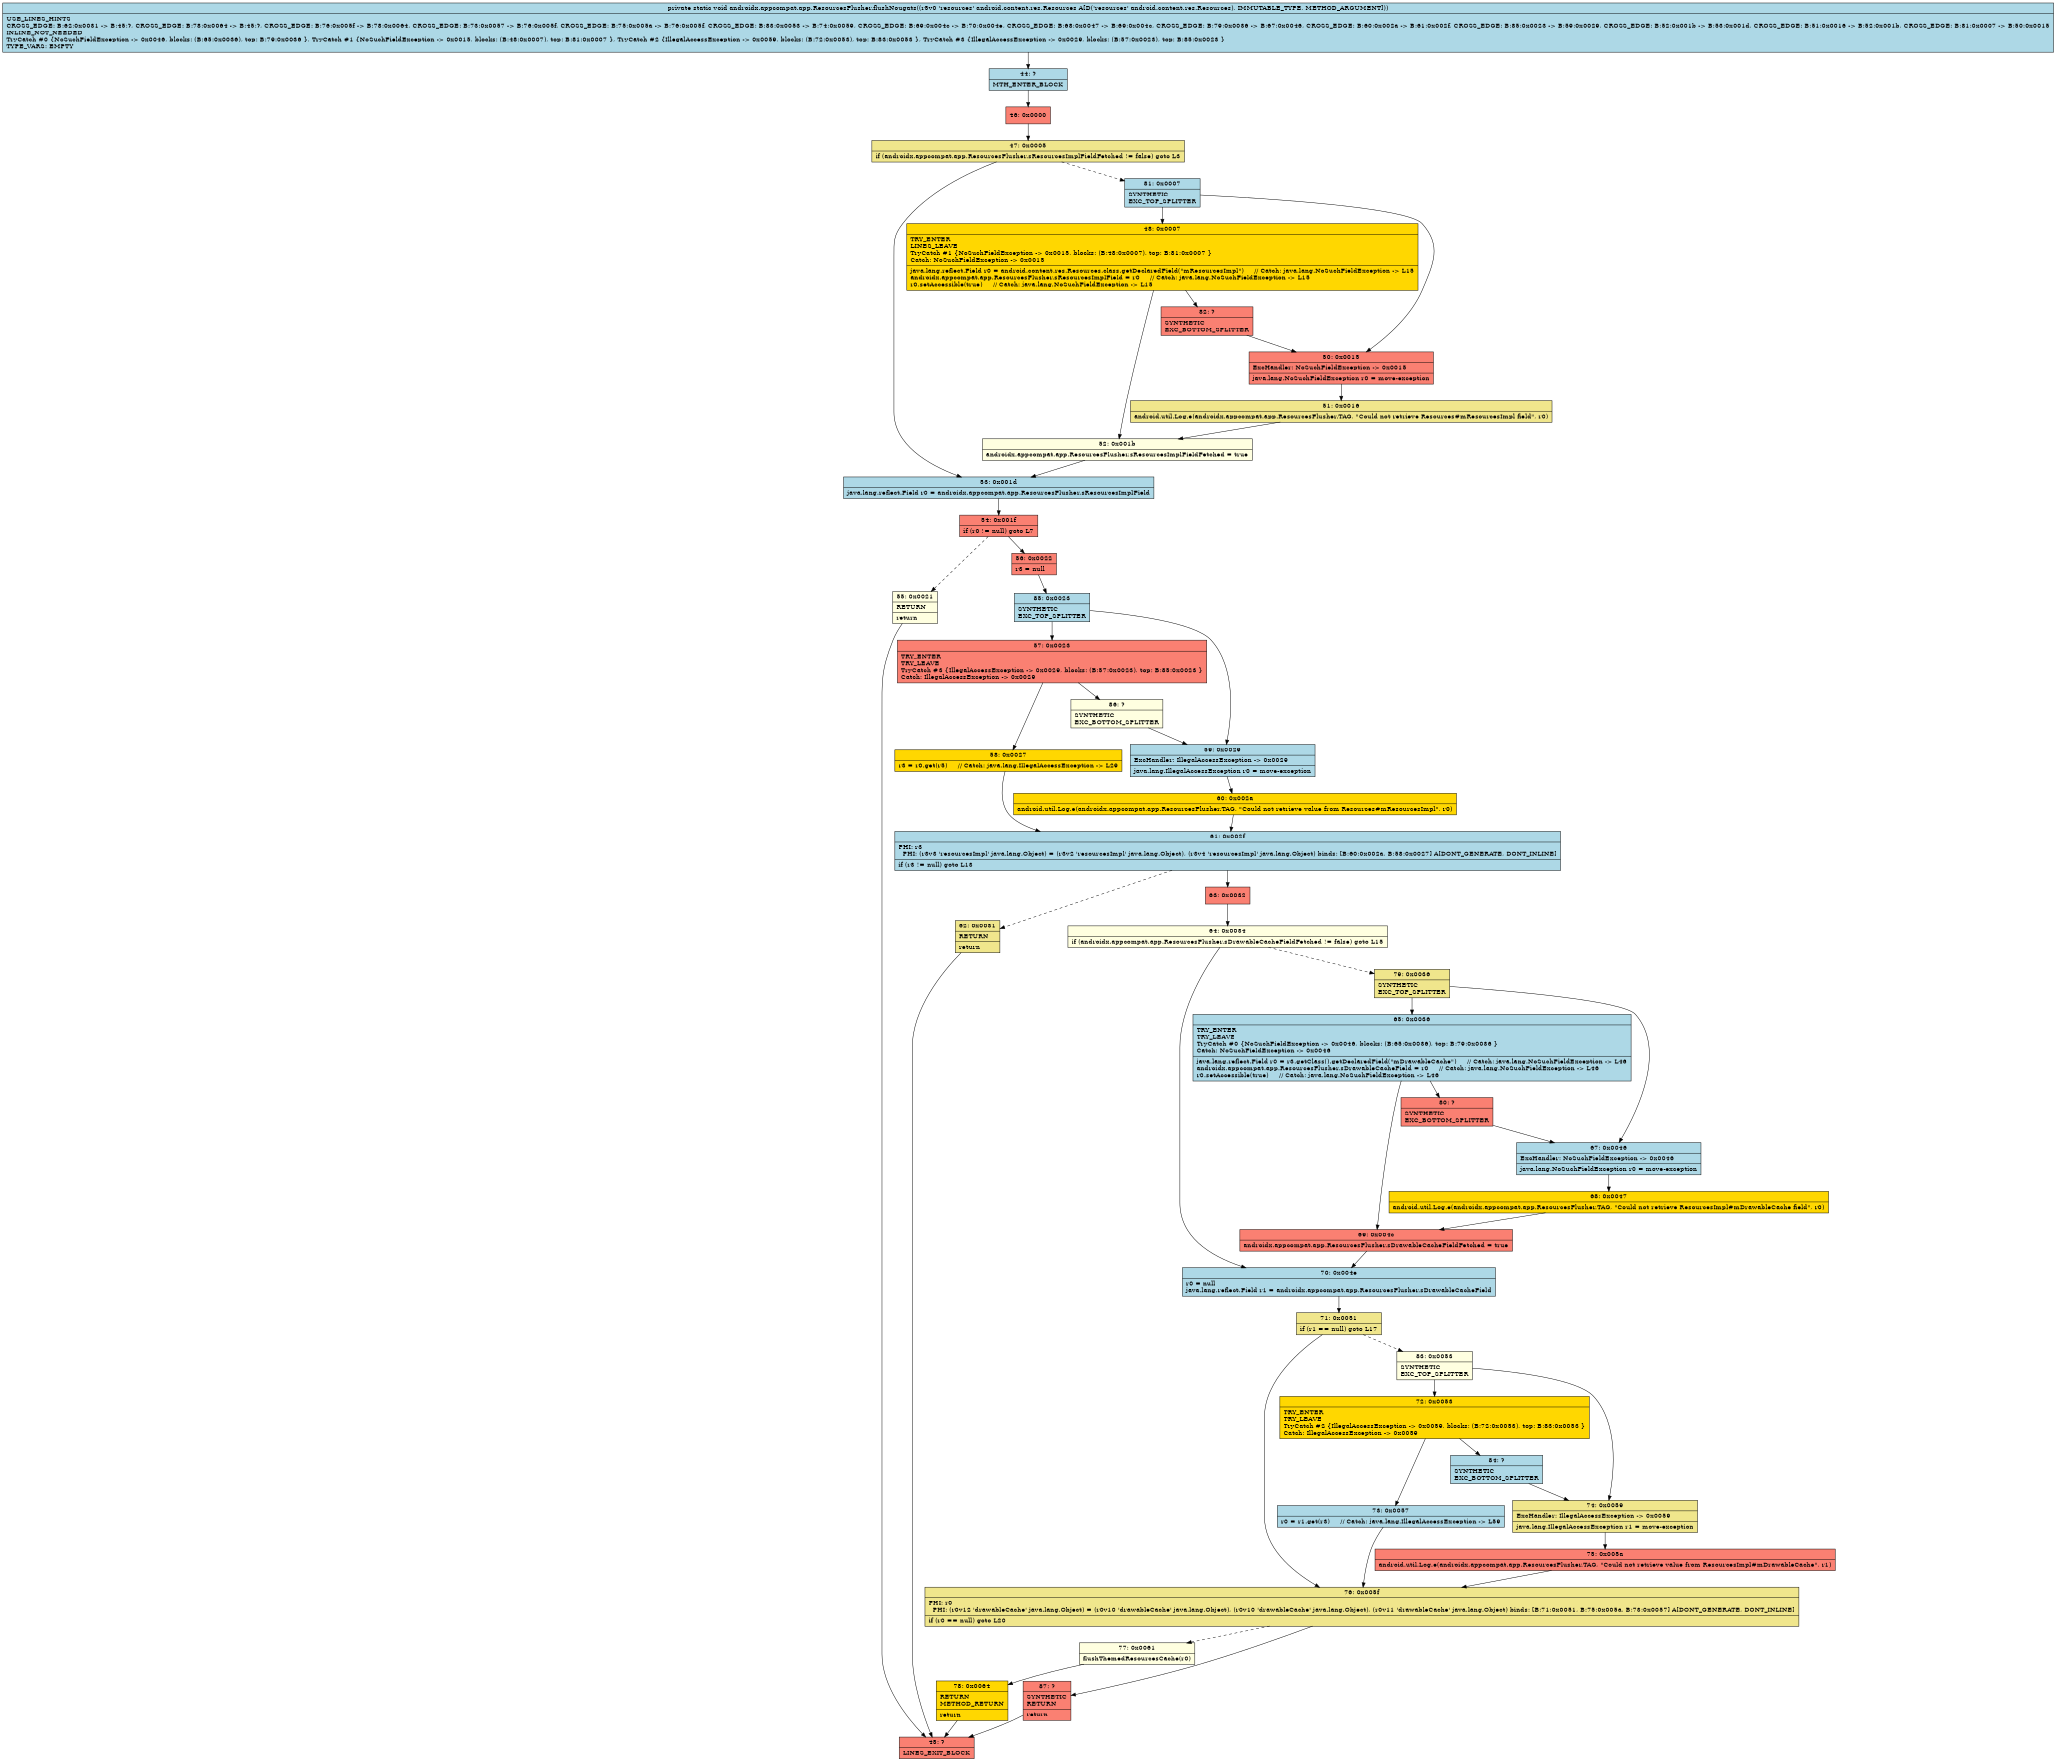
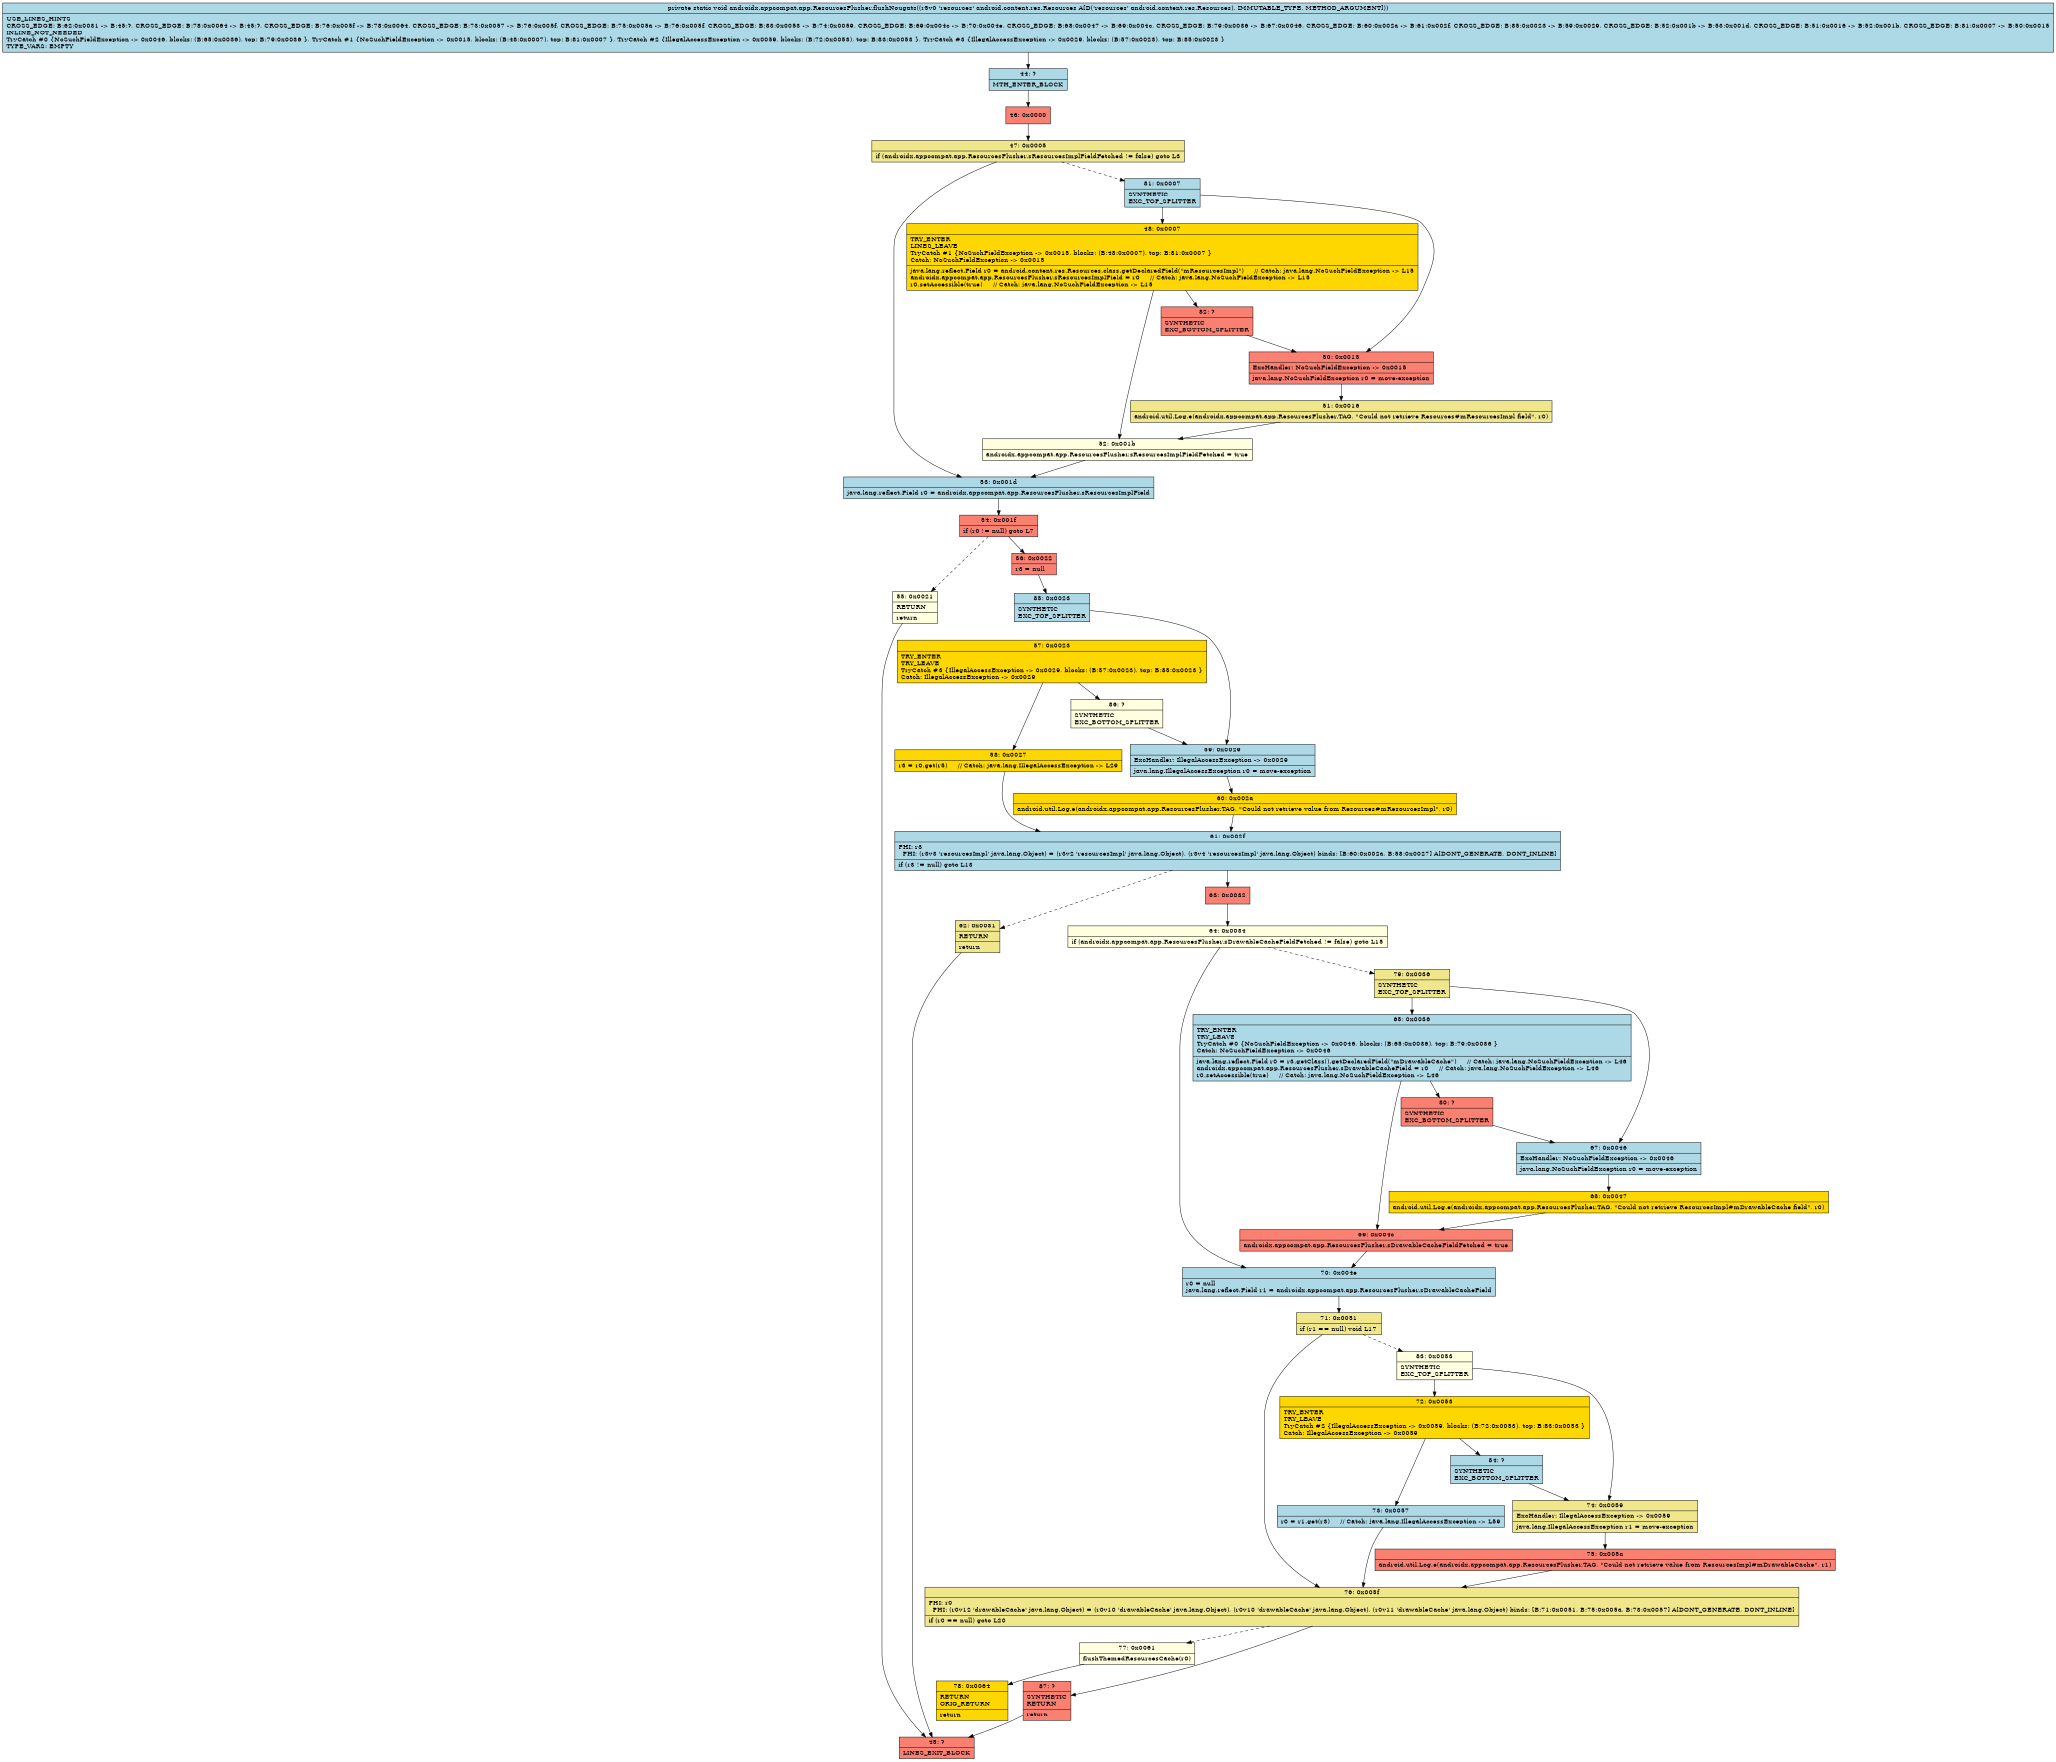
(1052, 629) -> none
(1052, 662) -> (1052, 662)
(1339, 1329) -> (1338, 1329)
(972, 1704) -> (965, 1704)
(952, 1727) -> none
